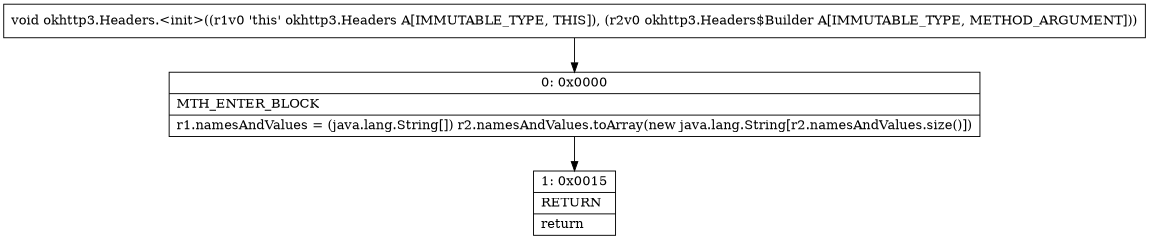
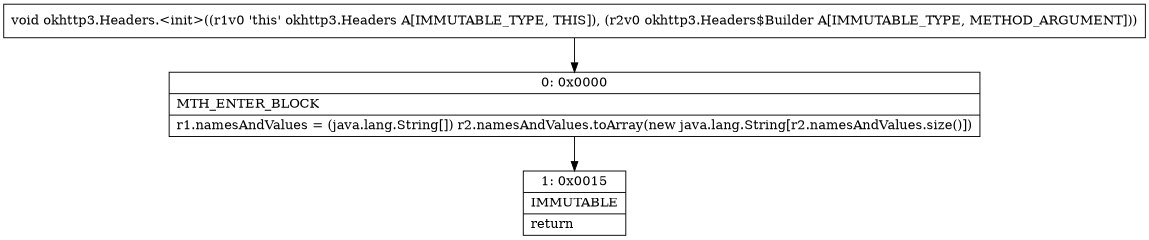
(571, 203) -> (575, 203)
